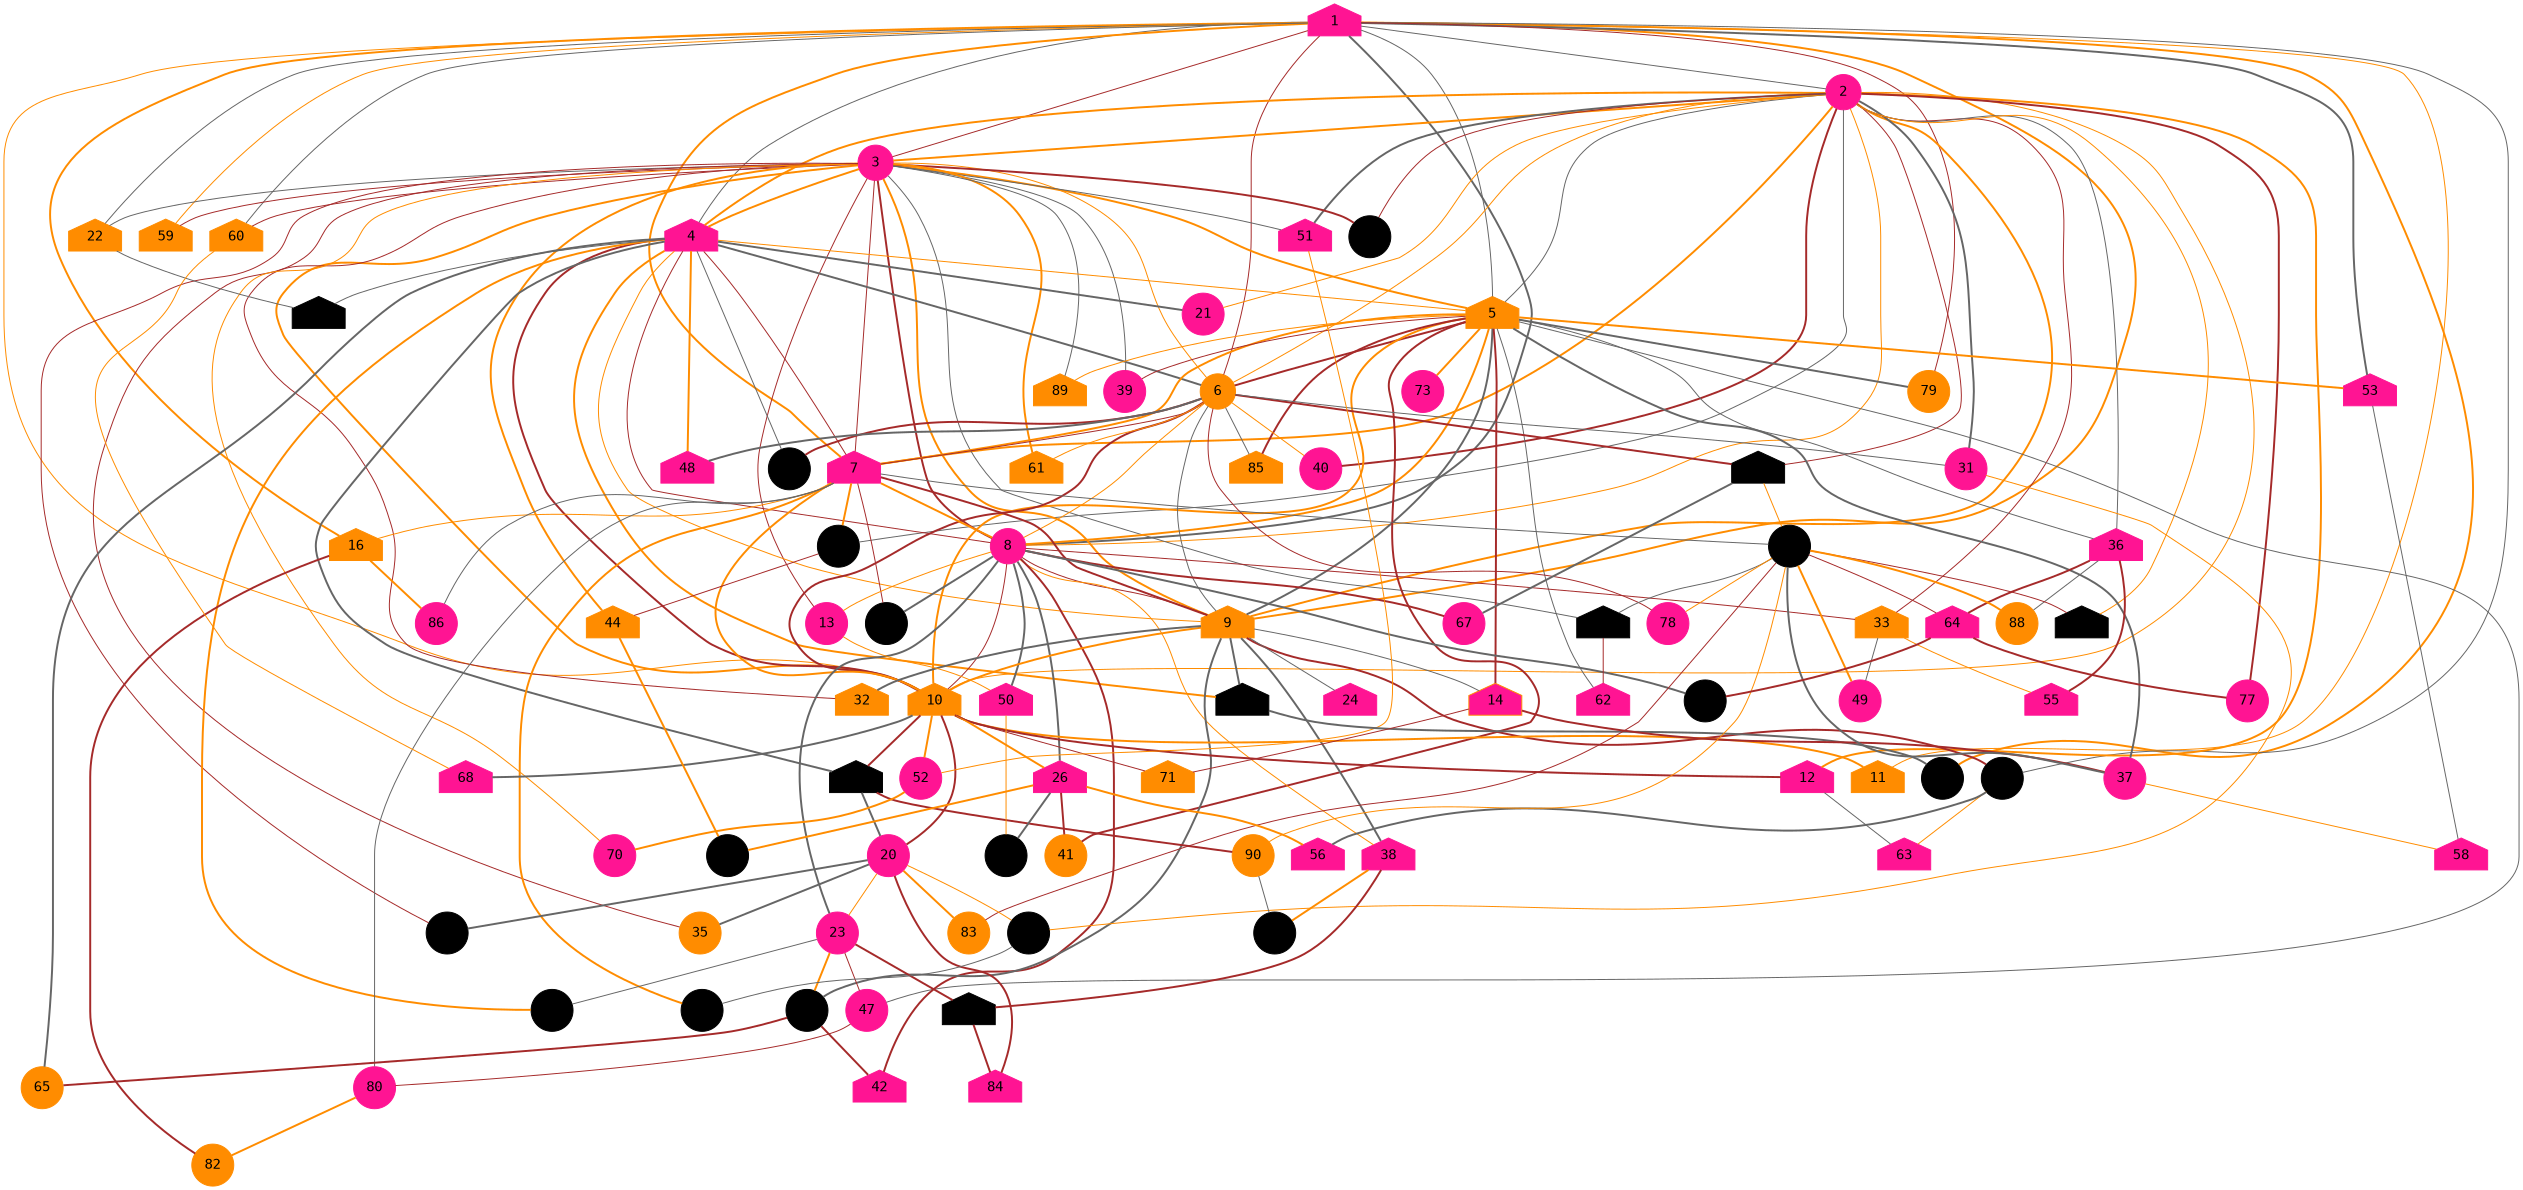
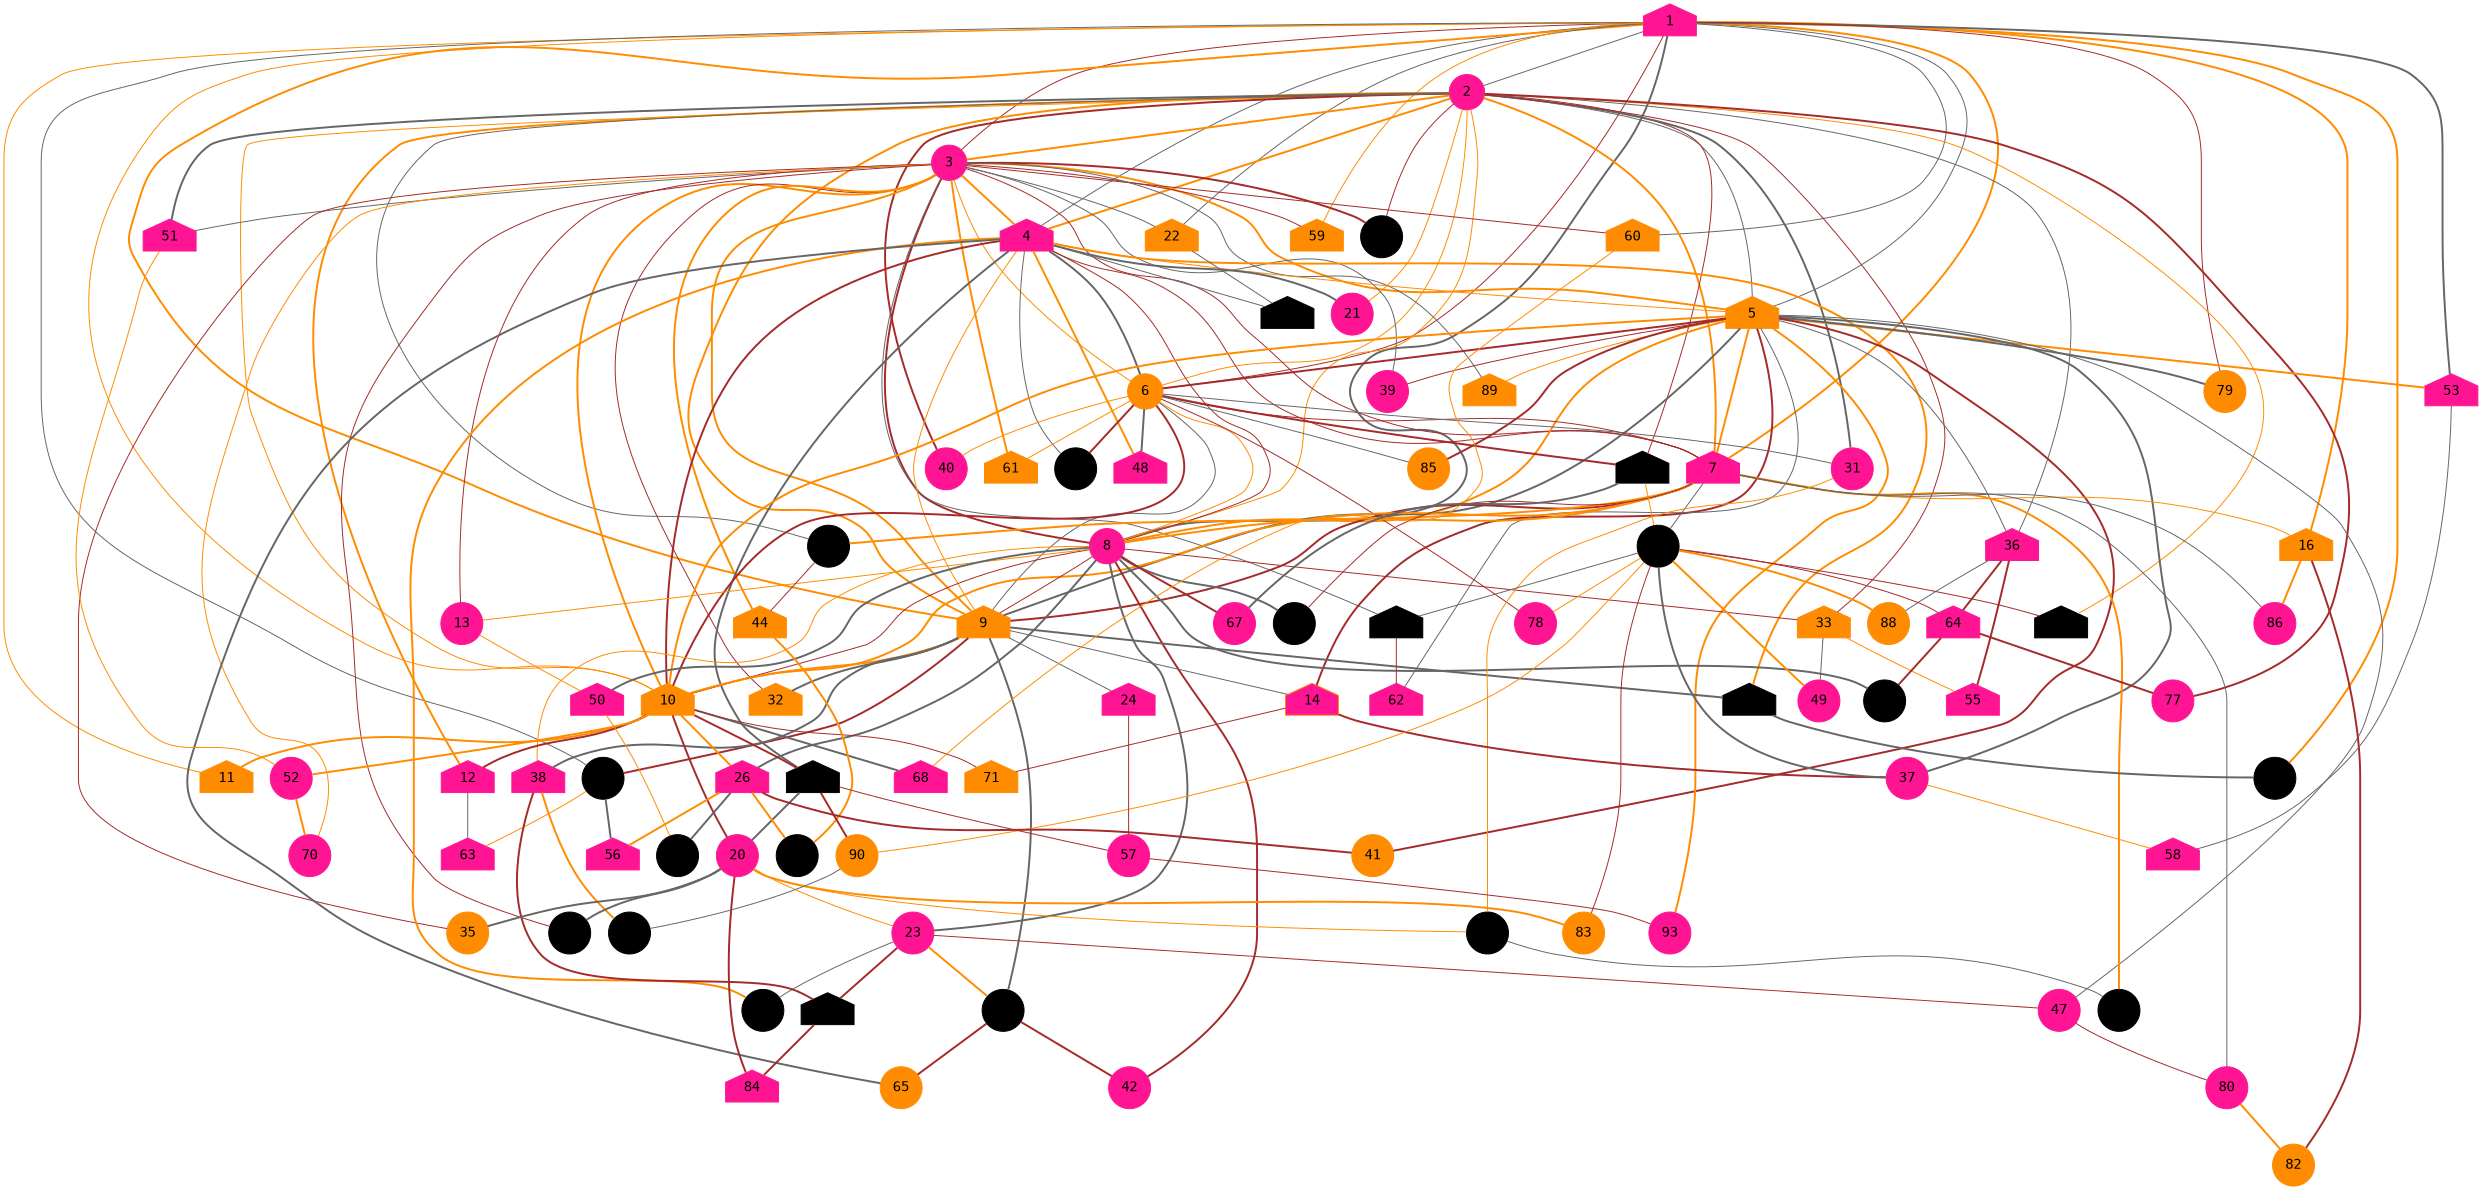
(1423, 392) -> (1670, 933)
(1256, 469) -> (1429, 469)
none -> (1129, 856)
(880, 1088) -> (1130, 1088)
